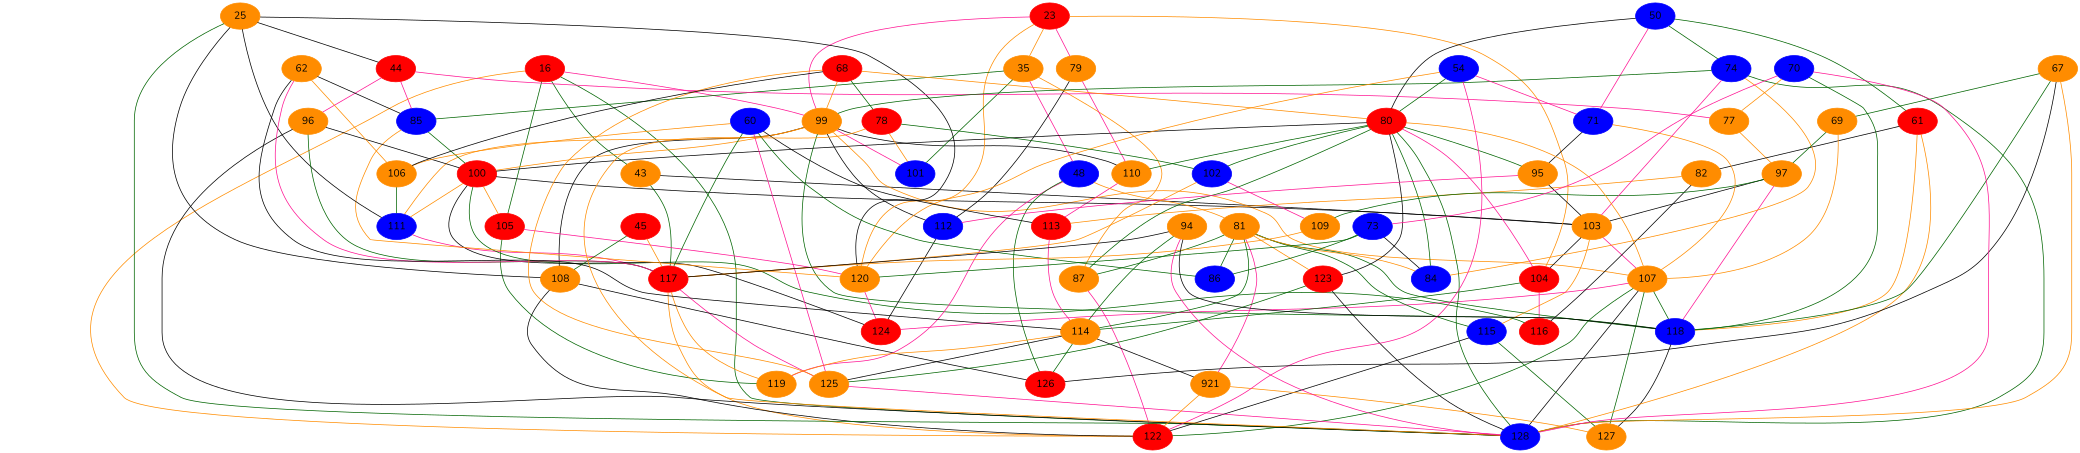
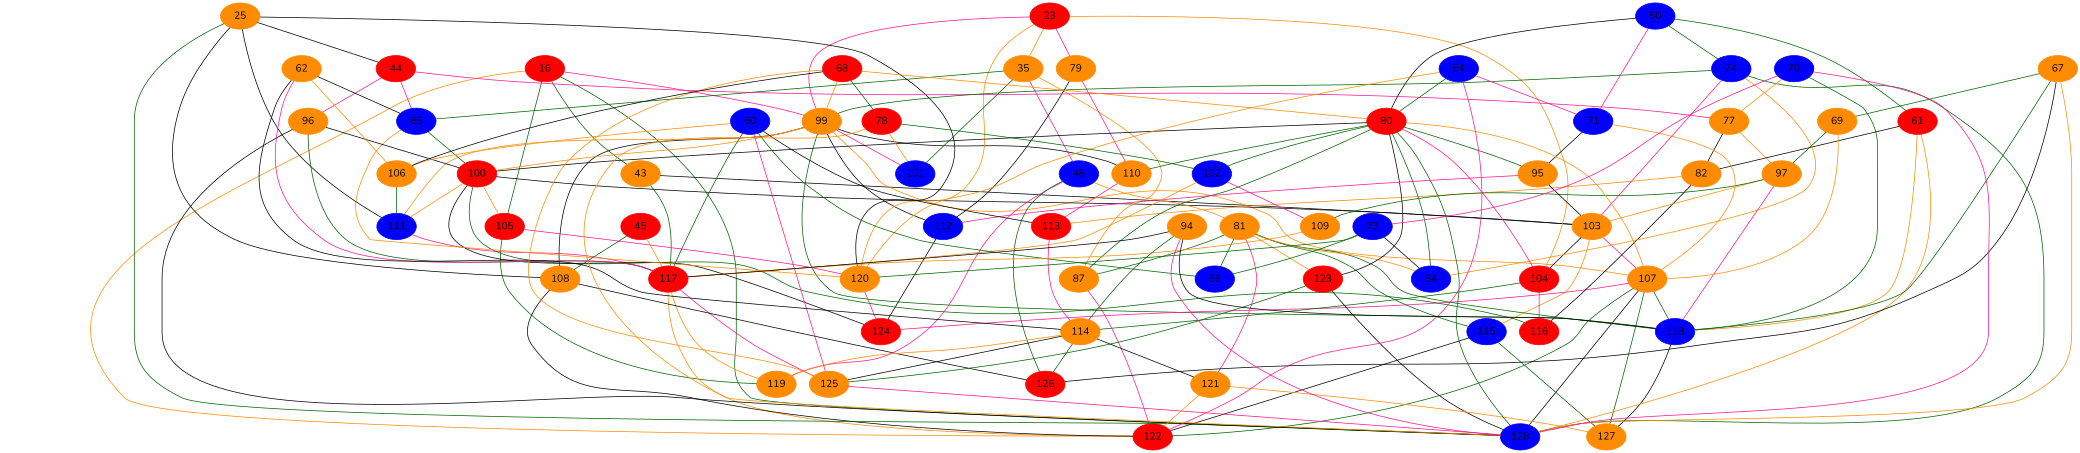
none -> (1716, 146)
(1687, 200) -> (1687, 200)
(1203, 307) -> none
(1210, 384) -> (1210, 384)
